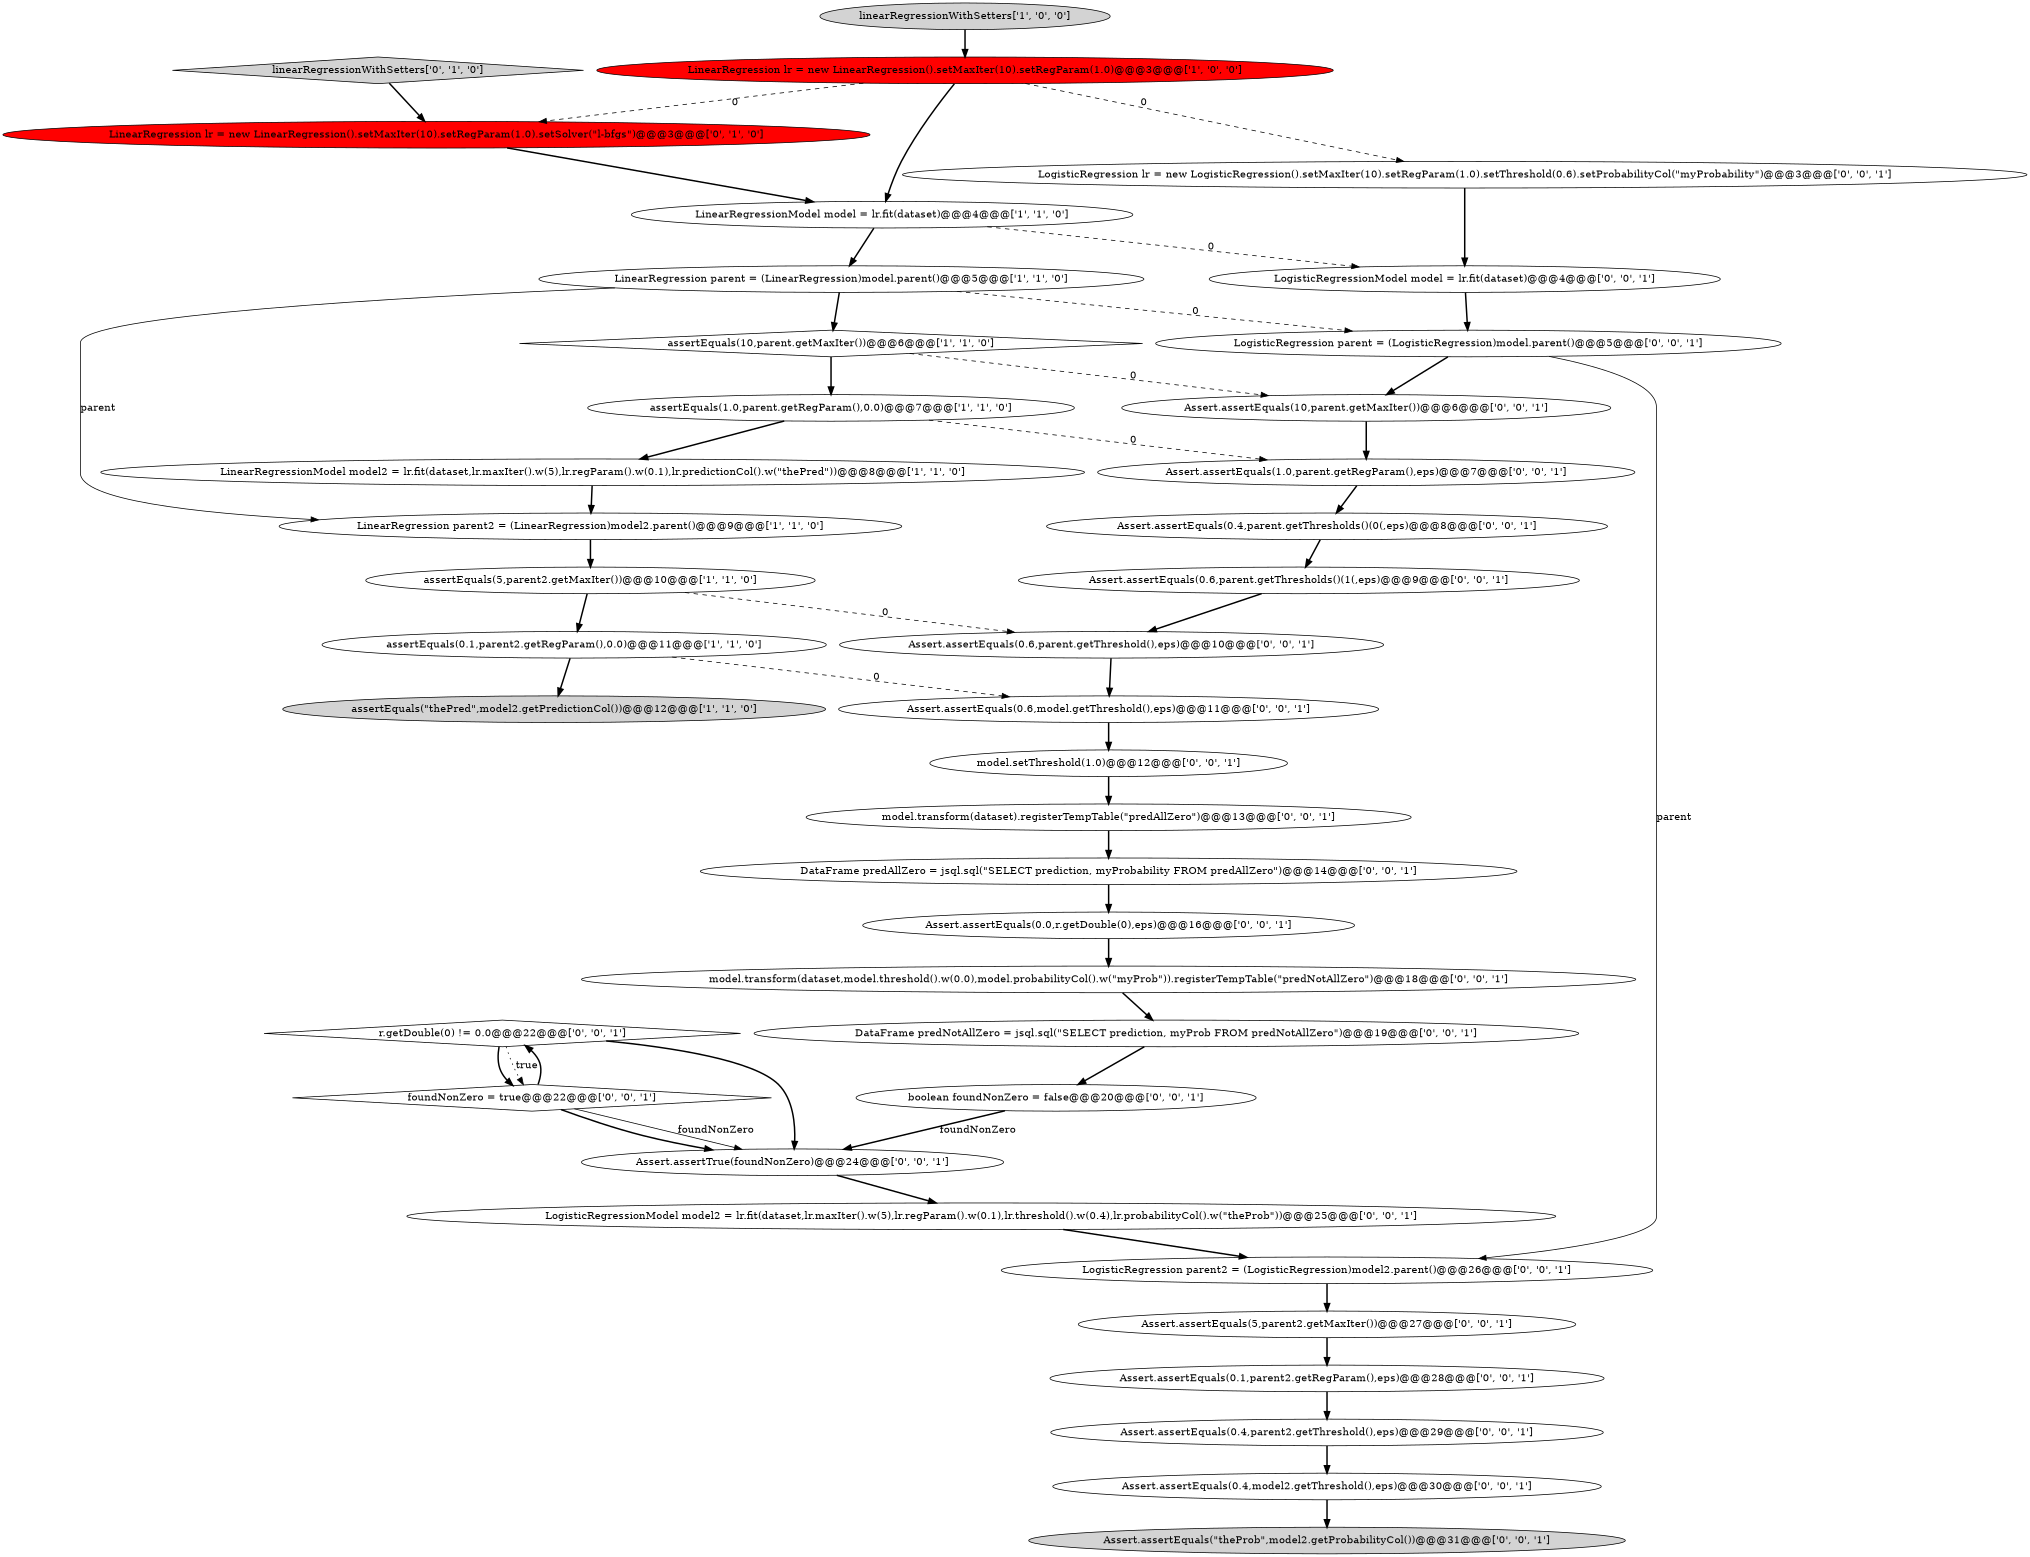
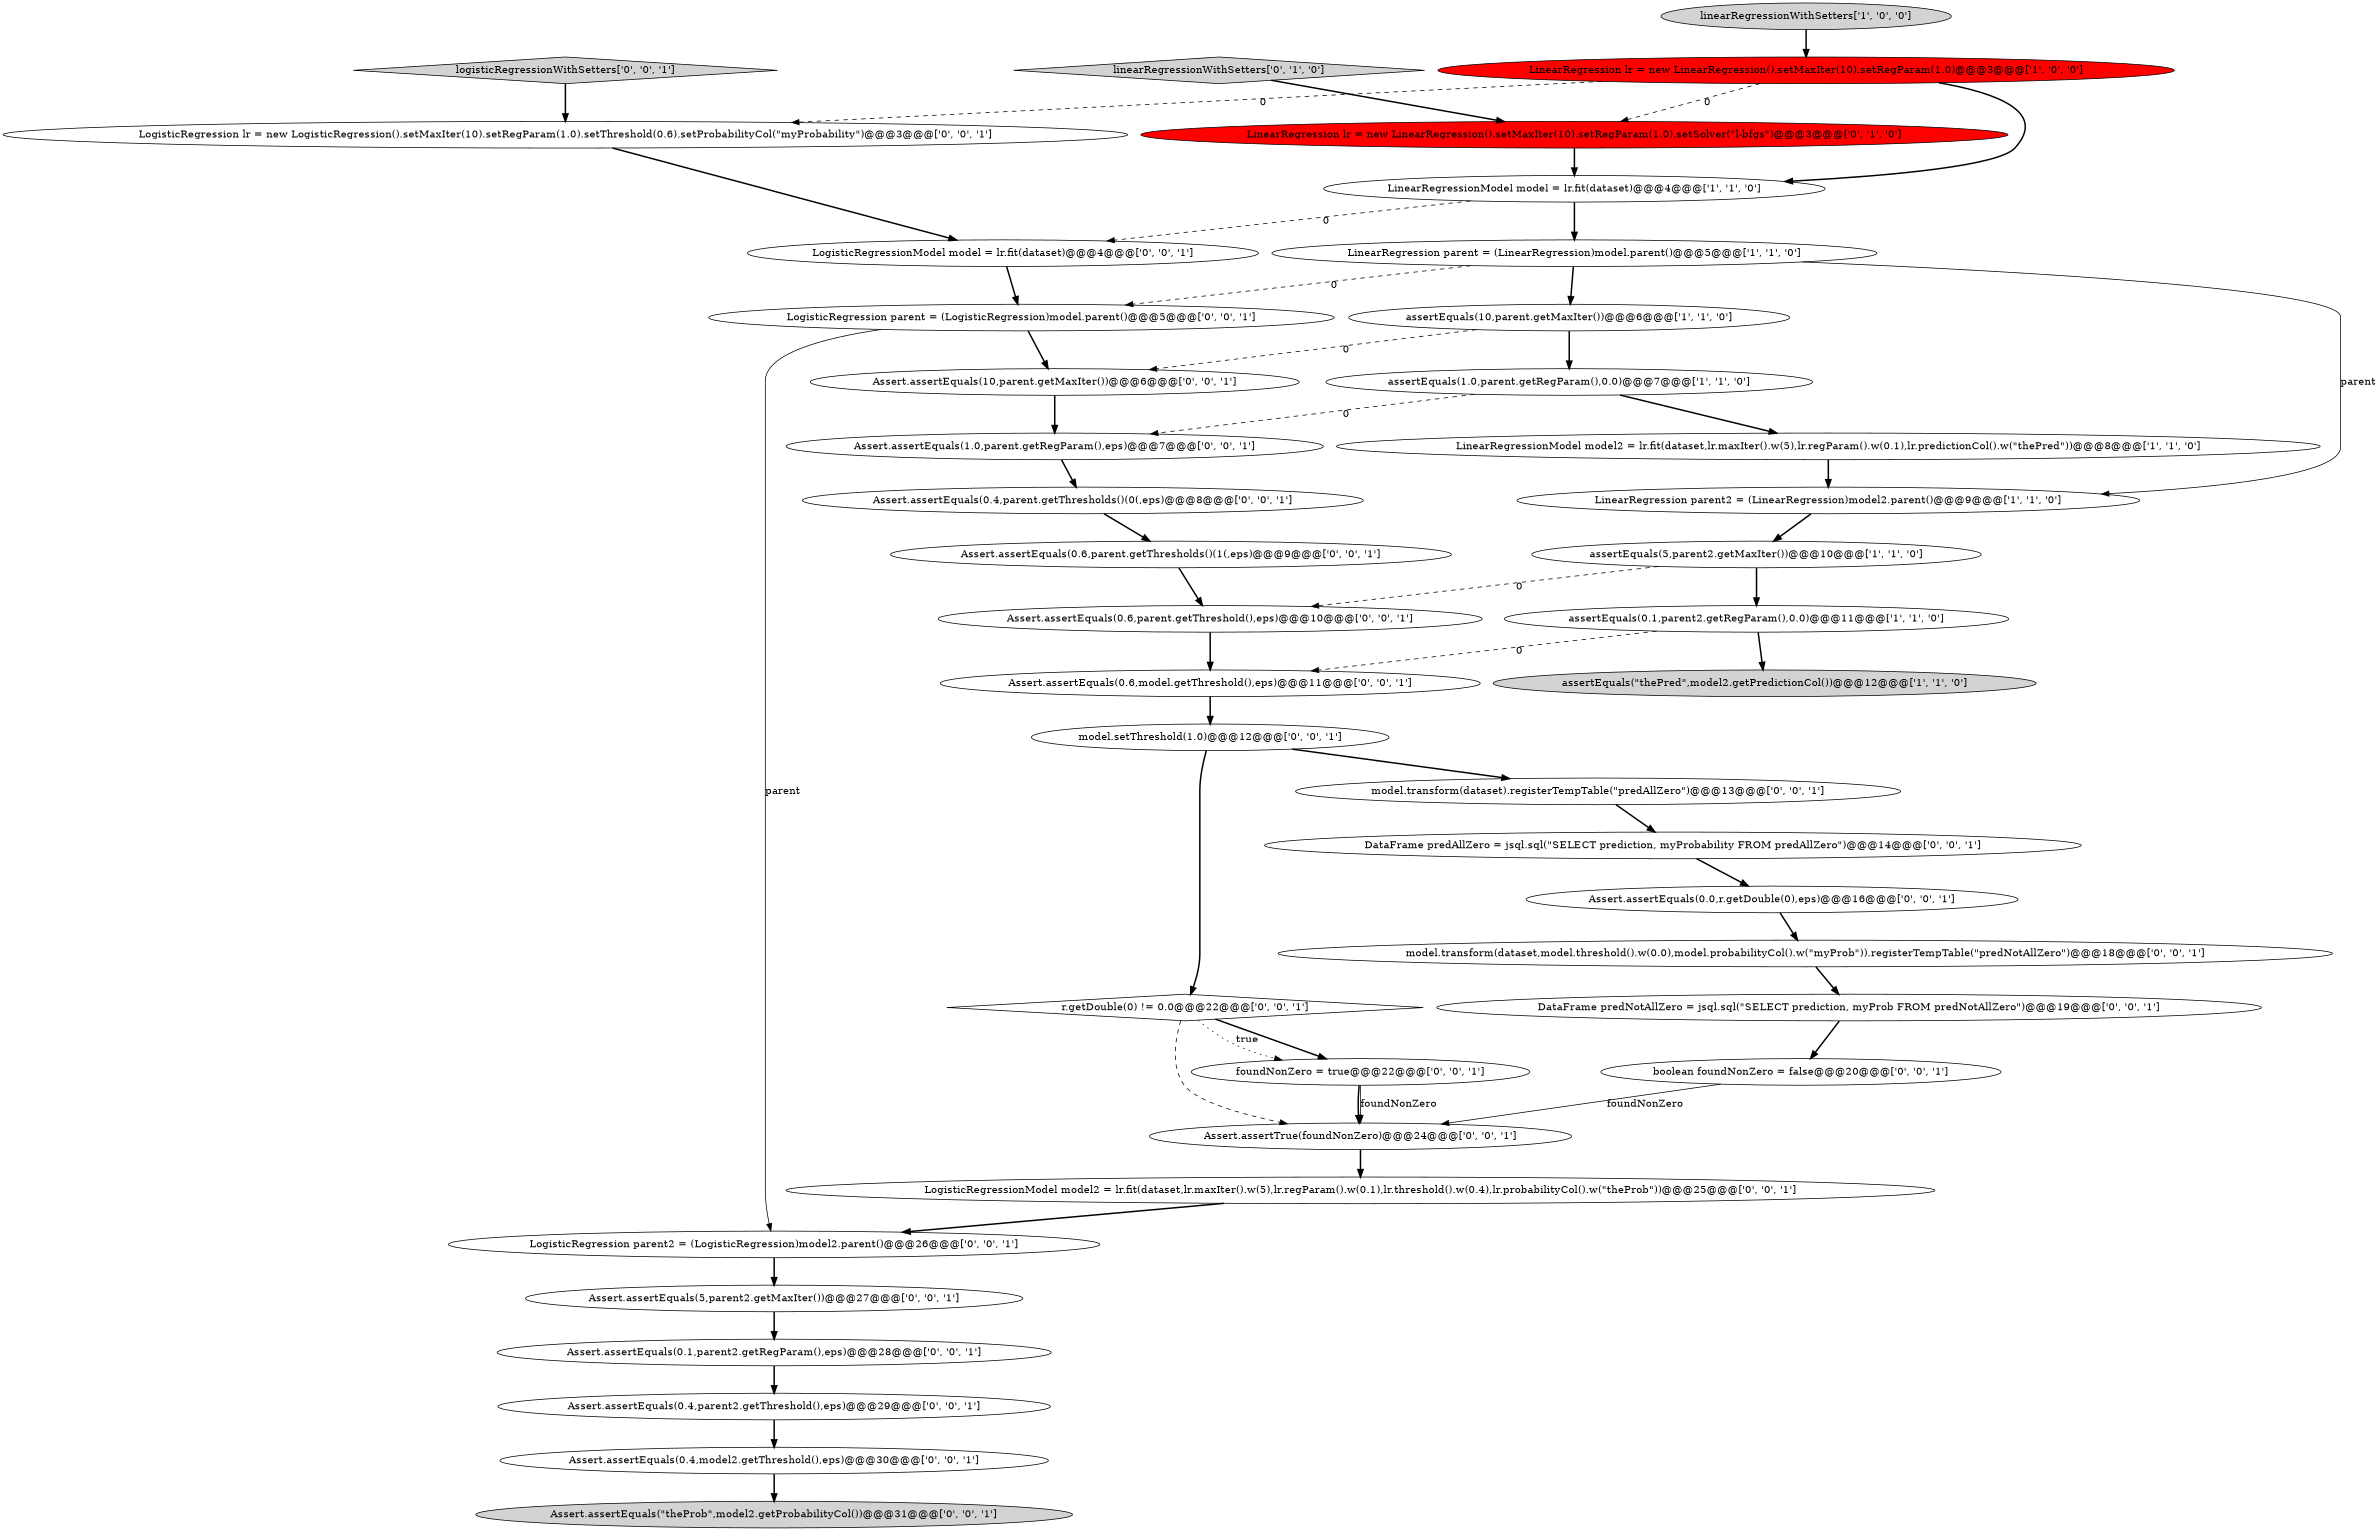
none -> (565, 70)
(831, 343) -> (1569, 318)
(725, 1060) -> (1199, 1097)
(541, 1066) -> (1200, 869)
(532, 1098) -> (1360, 1072)
(928, 1129) -> (1585, 1104)
